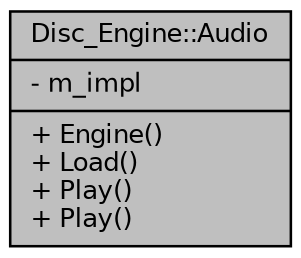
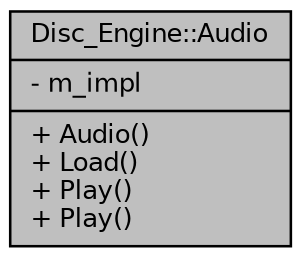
(97, 135) -> (91, 135)
